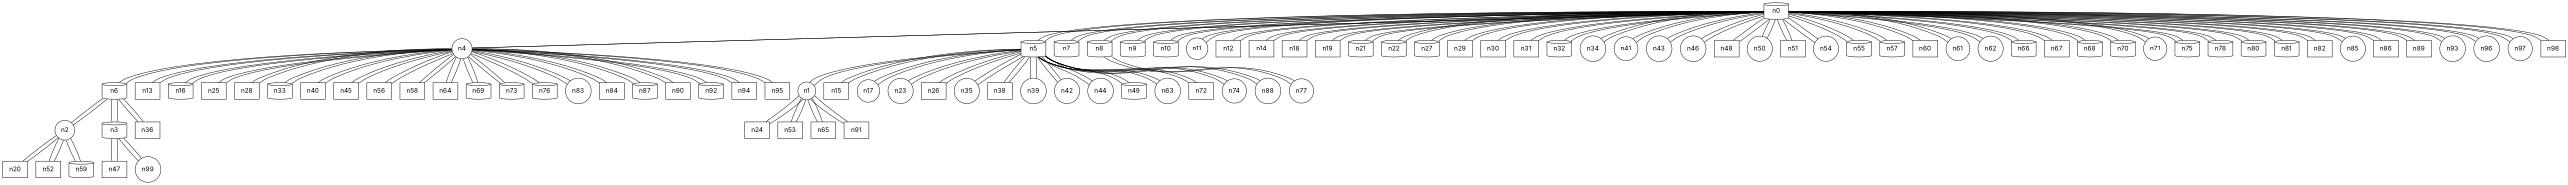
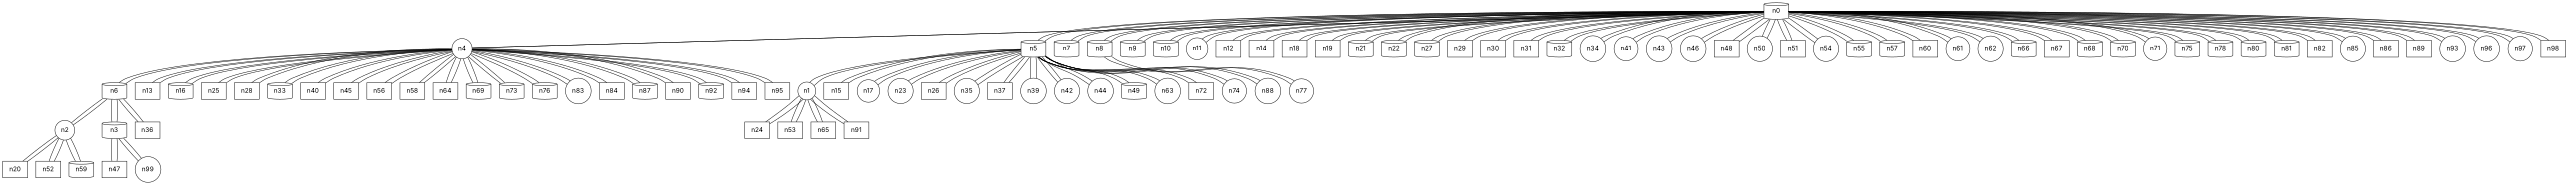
(1000, 91) -> (1000, 91)
